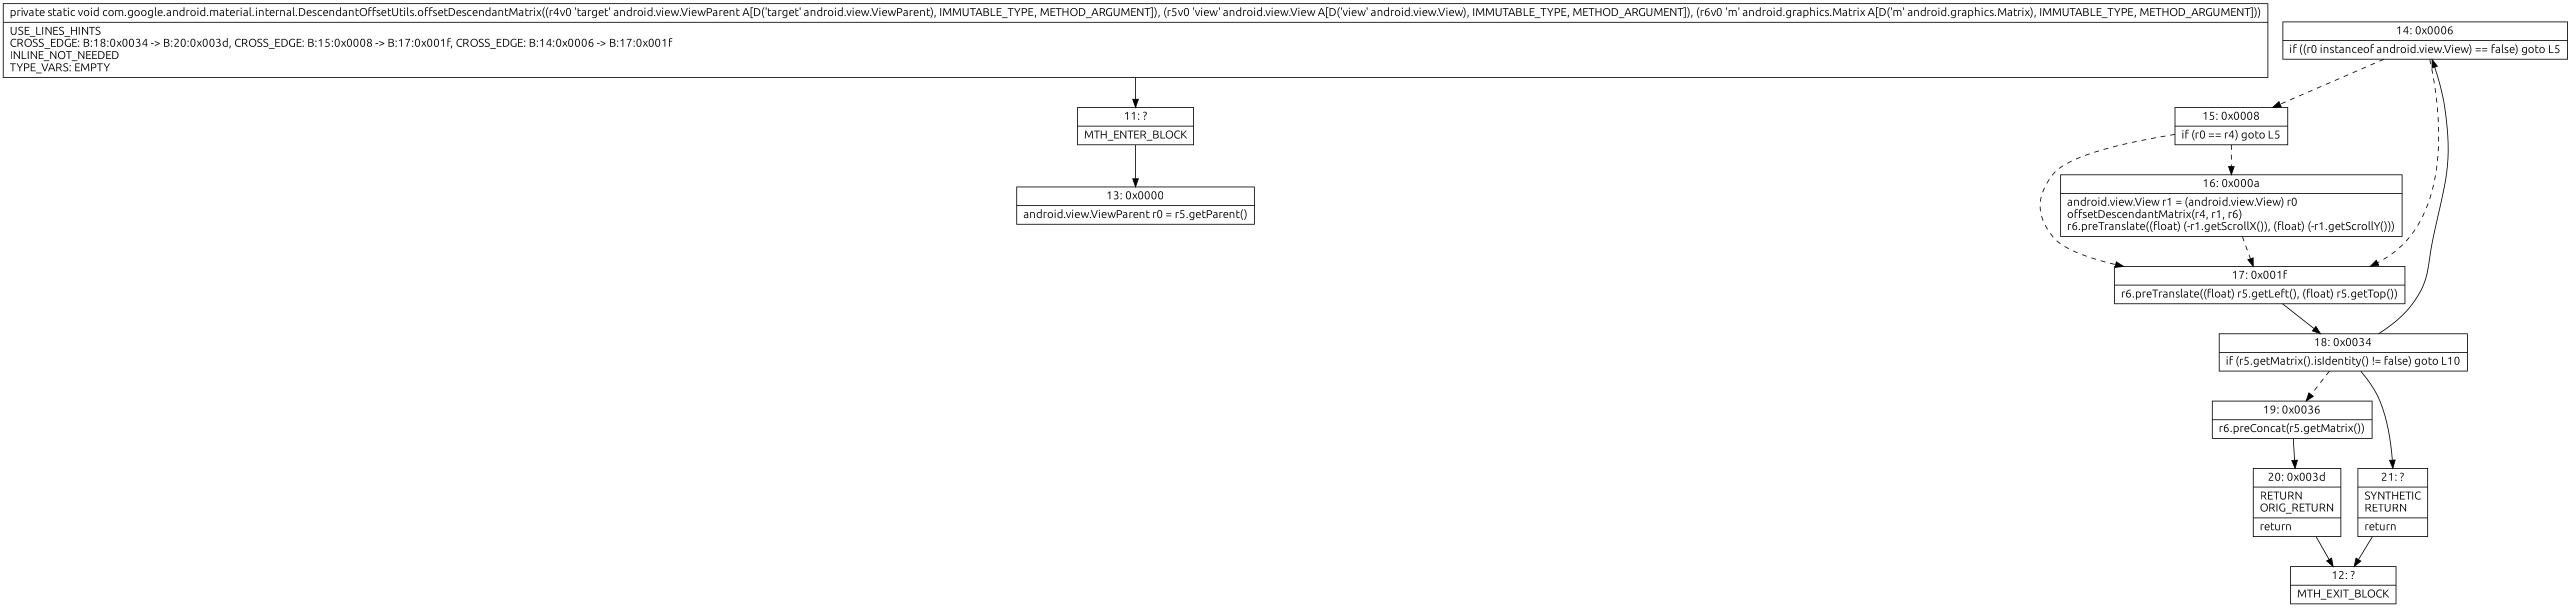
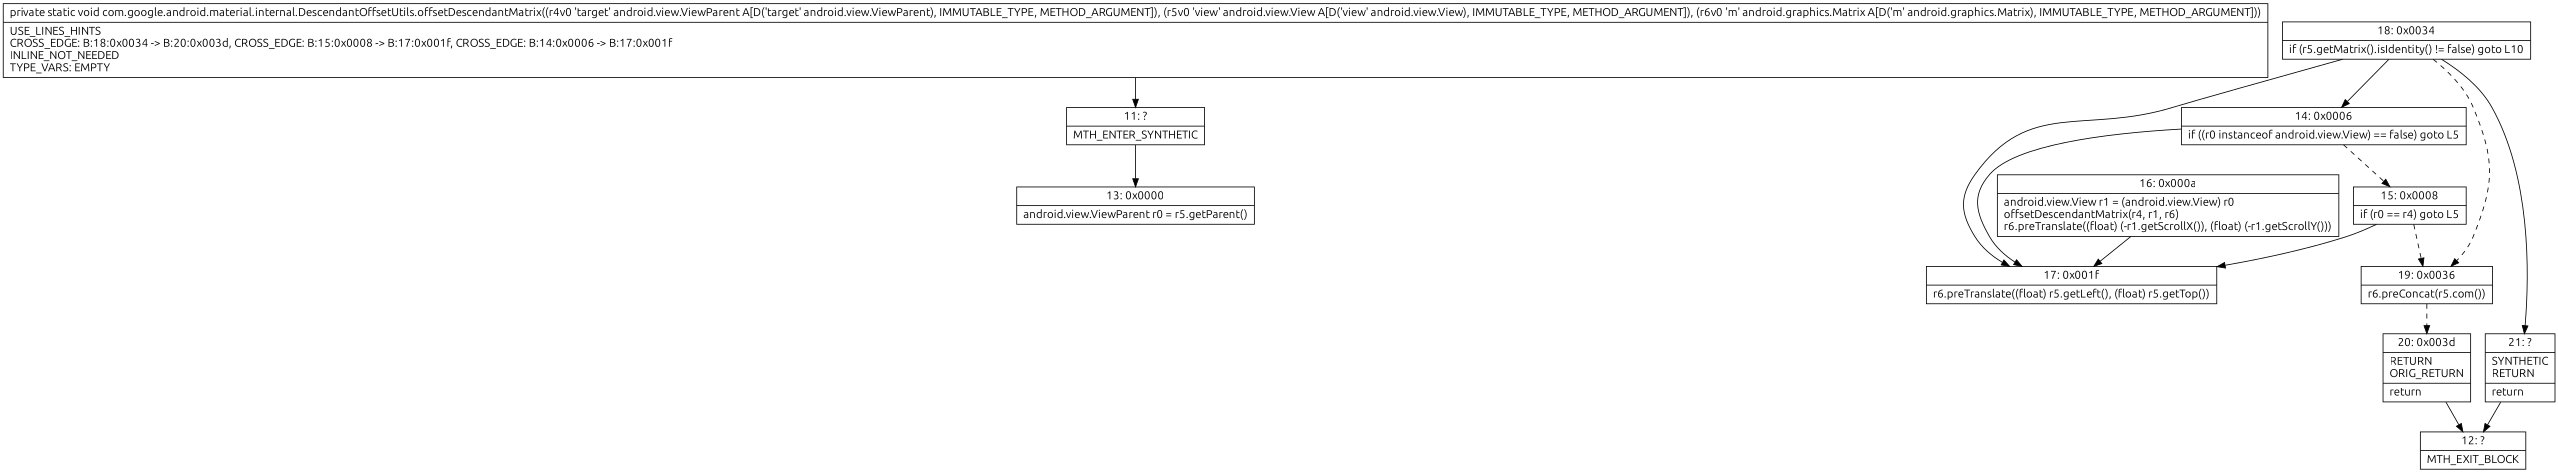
(1136, 135) -> (1136, 135)
(2231, 156) -> (2417, 241)
(2436, 171) -> (2031, 152)
(2051, 178) -> (2302, 249)
(2246, 248) -> (2115, 249)
(2298, 316) -> (2101, 119)
(2292, 429) -> (2427, 294)
(2294, 449) -> (2427, 315)
